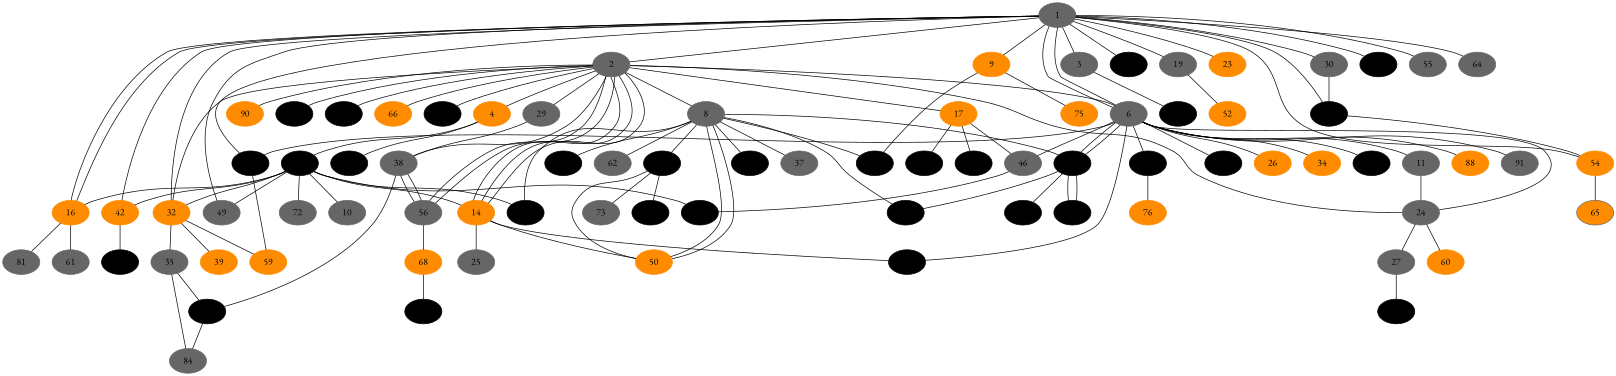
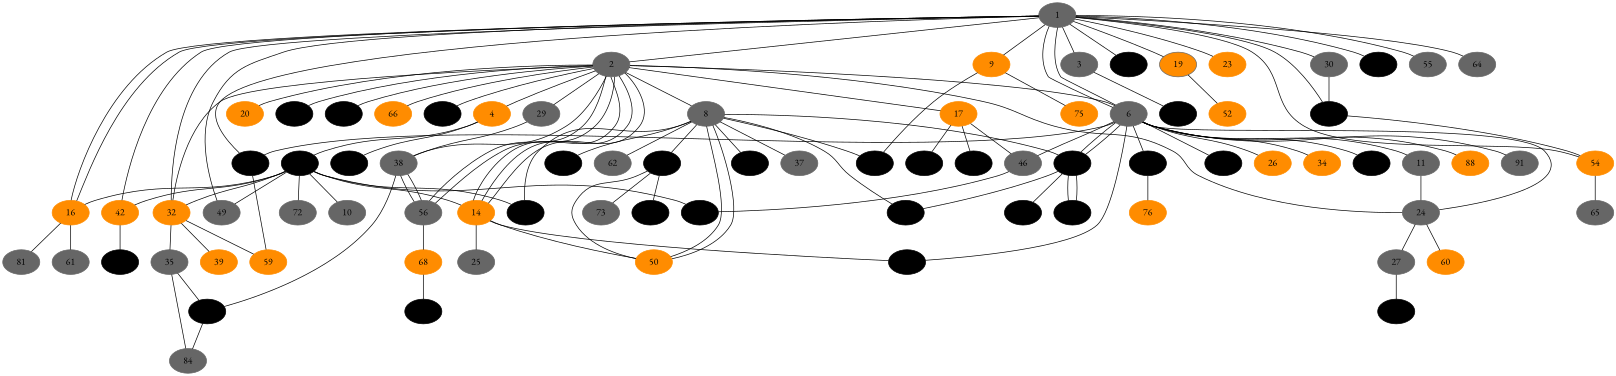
(1178, 64) -> (1178, 64)
(245, 114) -> (245, 114)
(1595, 213) -> (1595, 213)
